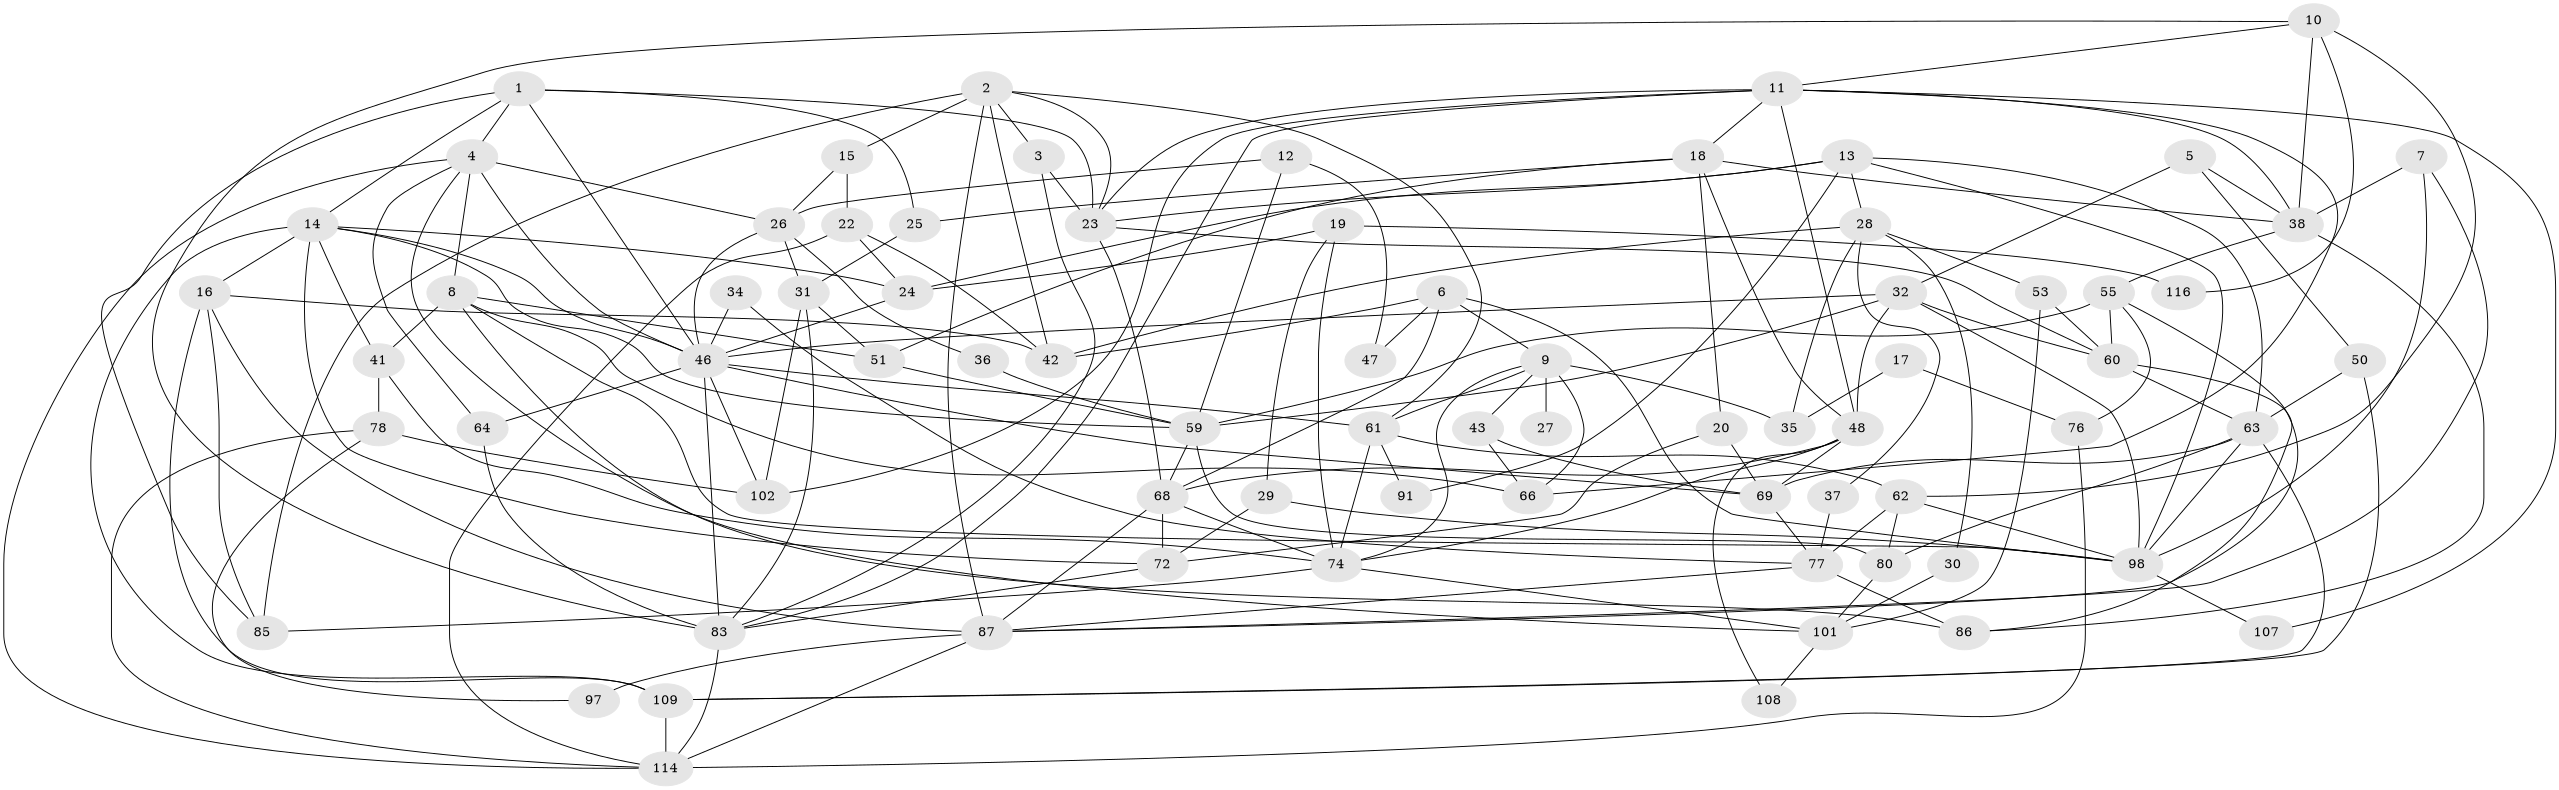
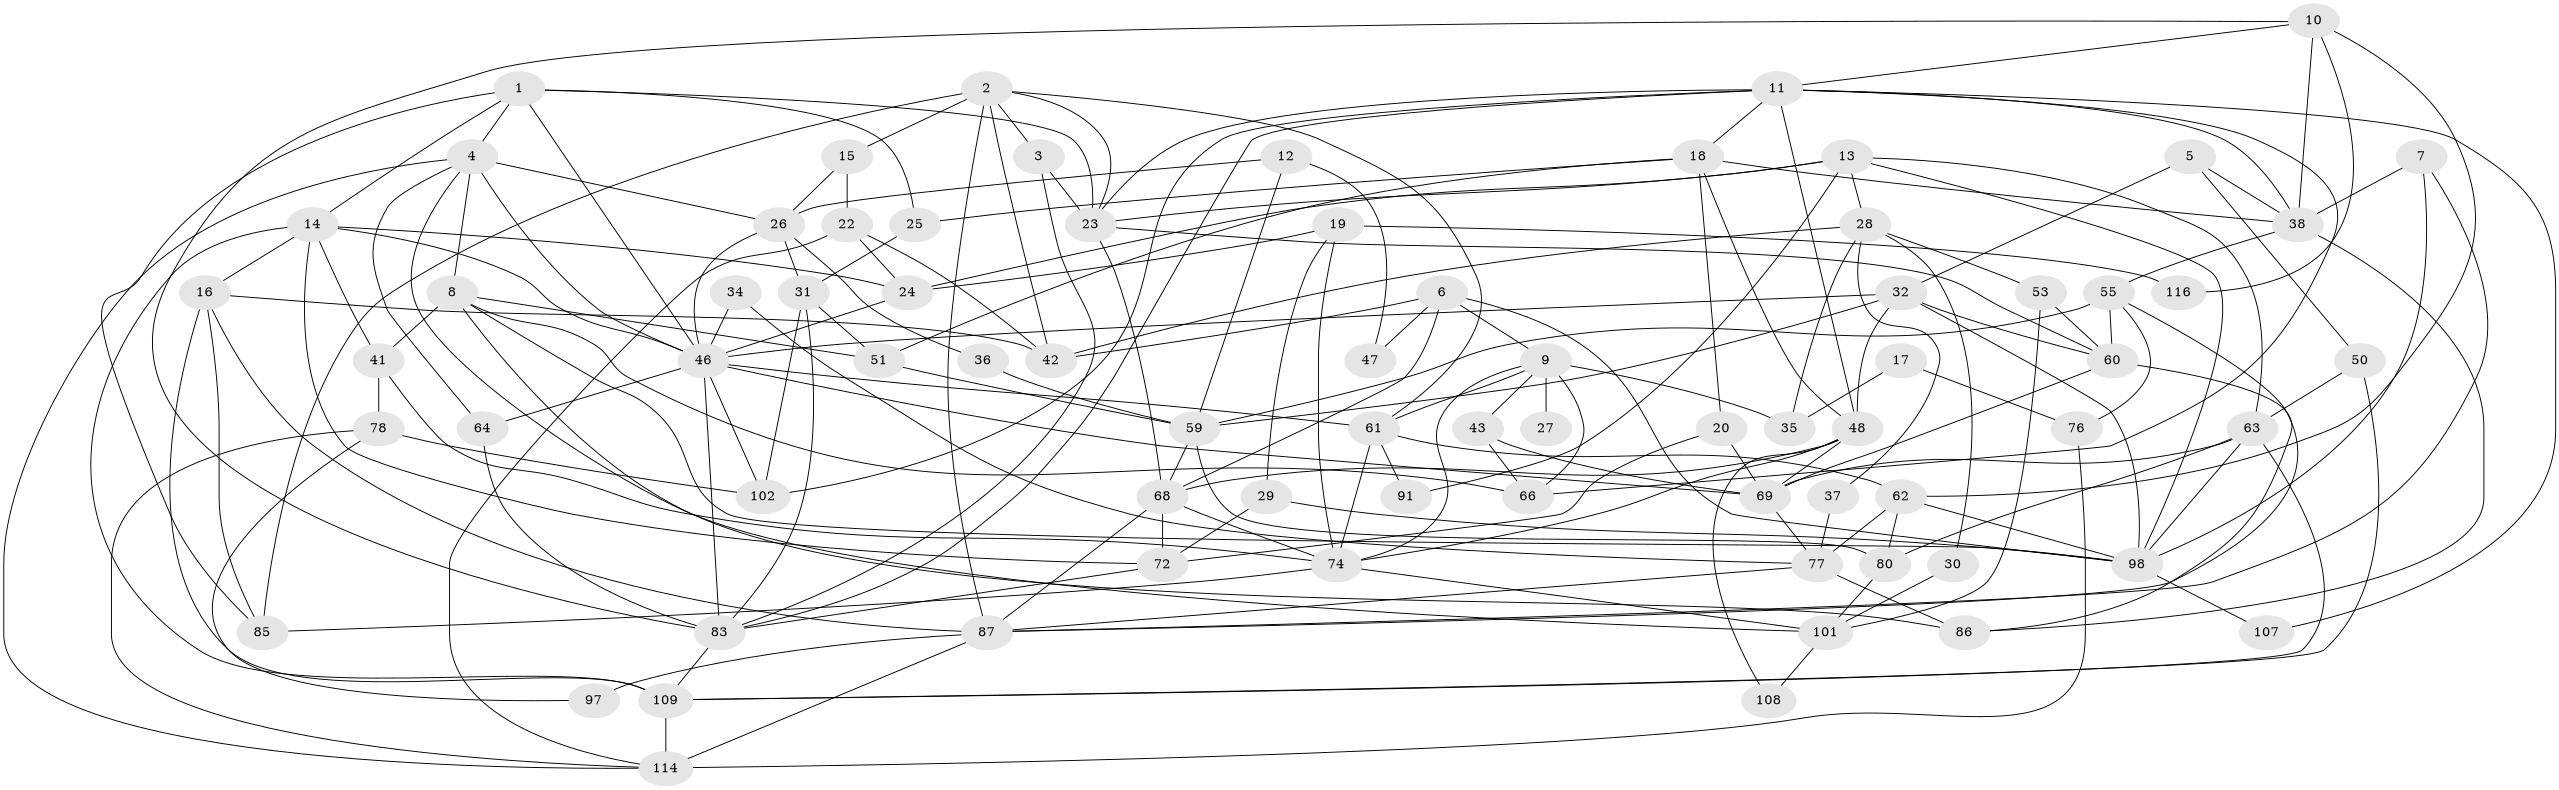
(732, 394) -> none
(2183, 395) -> (1938, 428)
(706, 708) -> (697, 661)
